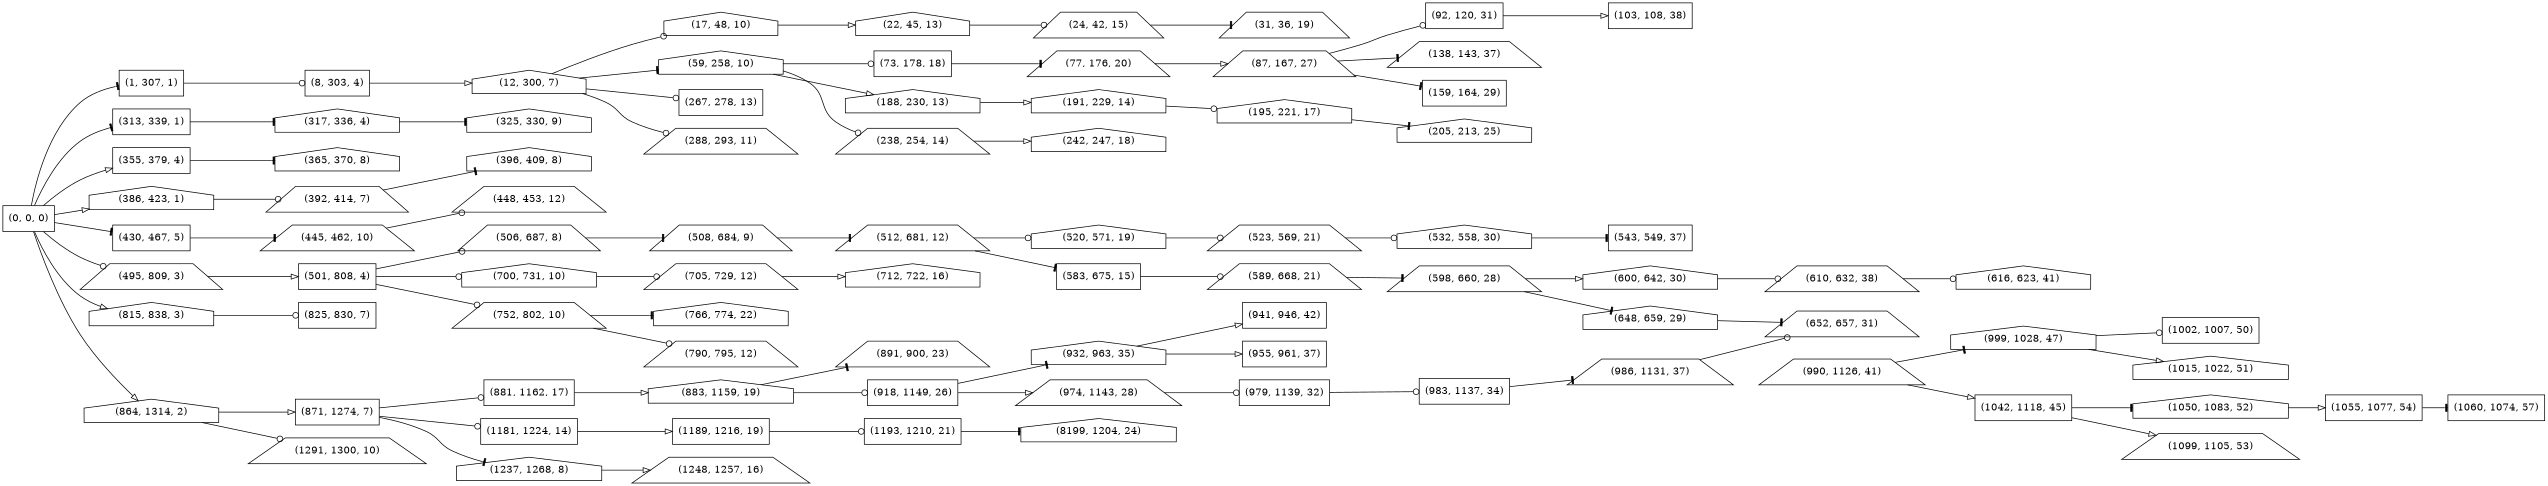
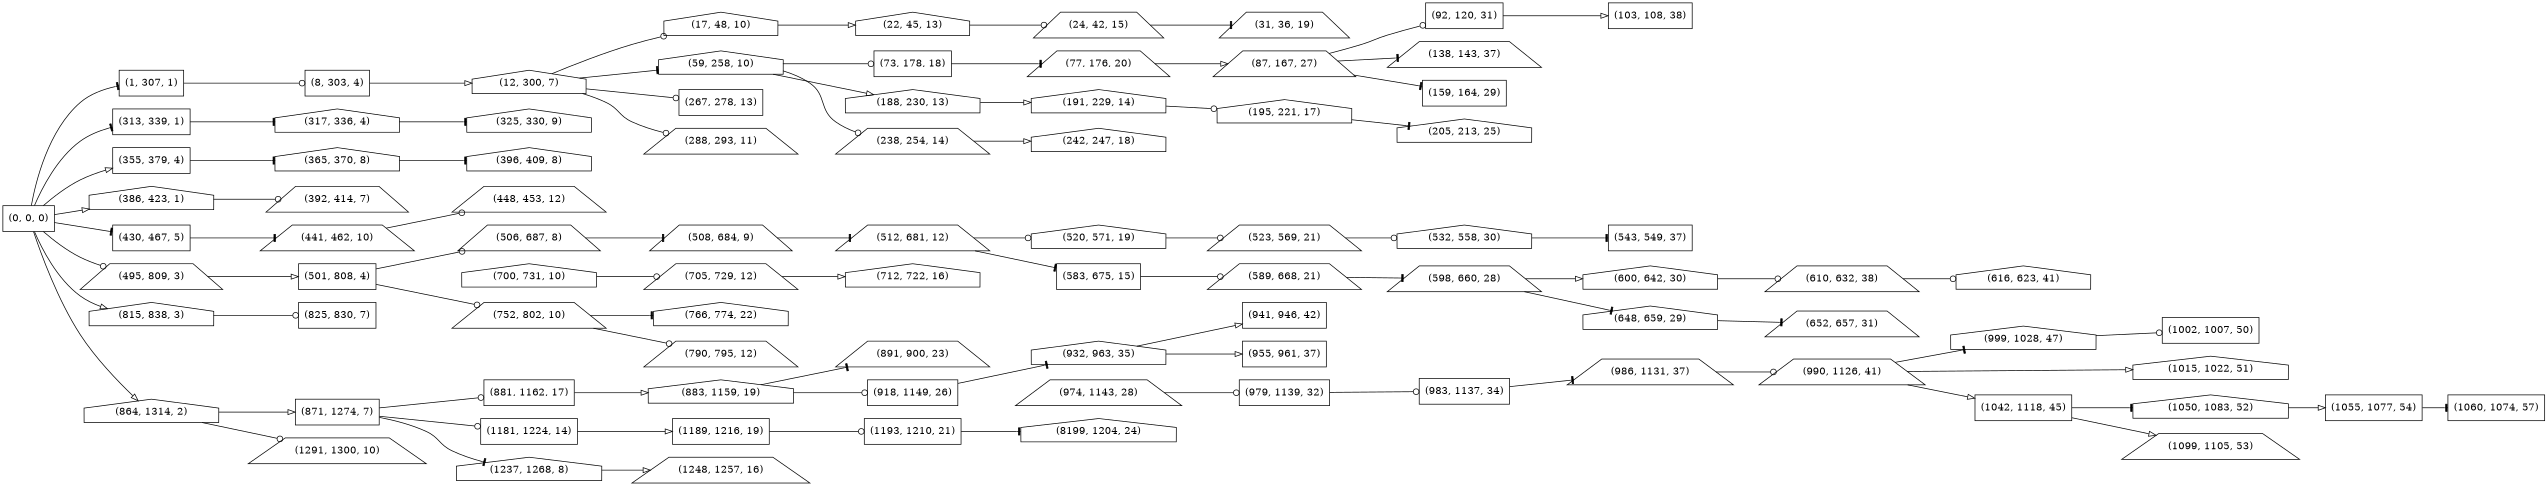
(428, 181) -> (431, 161)
(337, 238) -> (337, 238)
(416, 277) -> none
(1742, 349) -> (1743, 372)
(2122, 355) -> (2016, 371)
(992, 393) -> none
